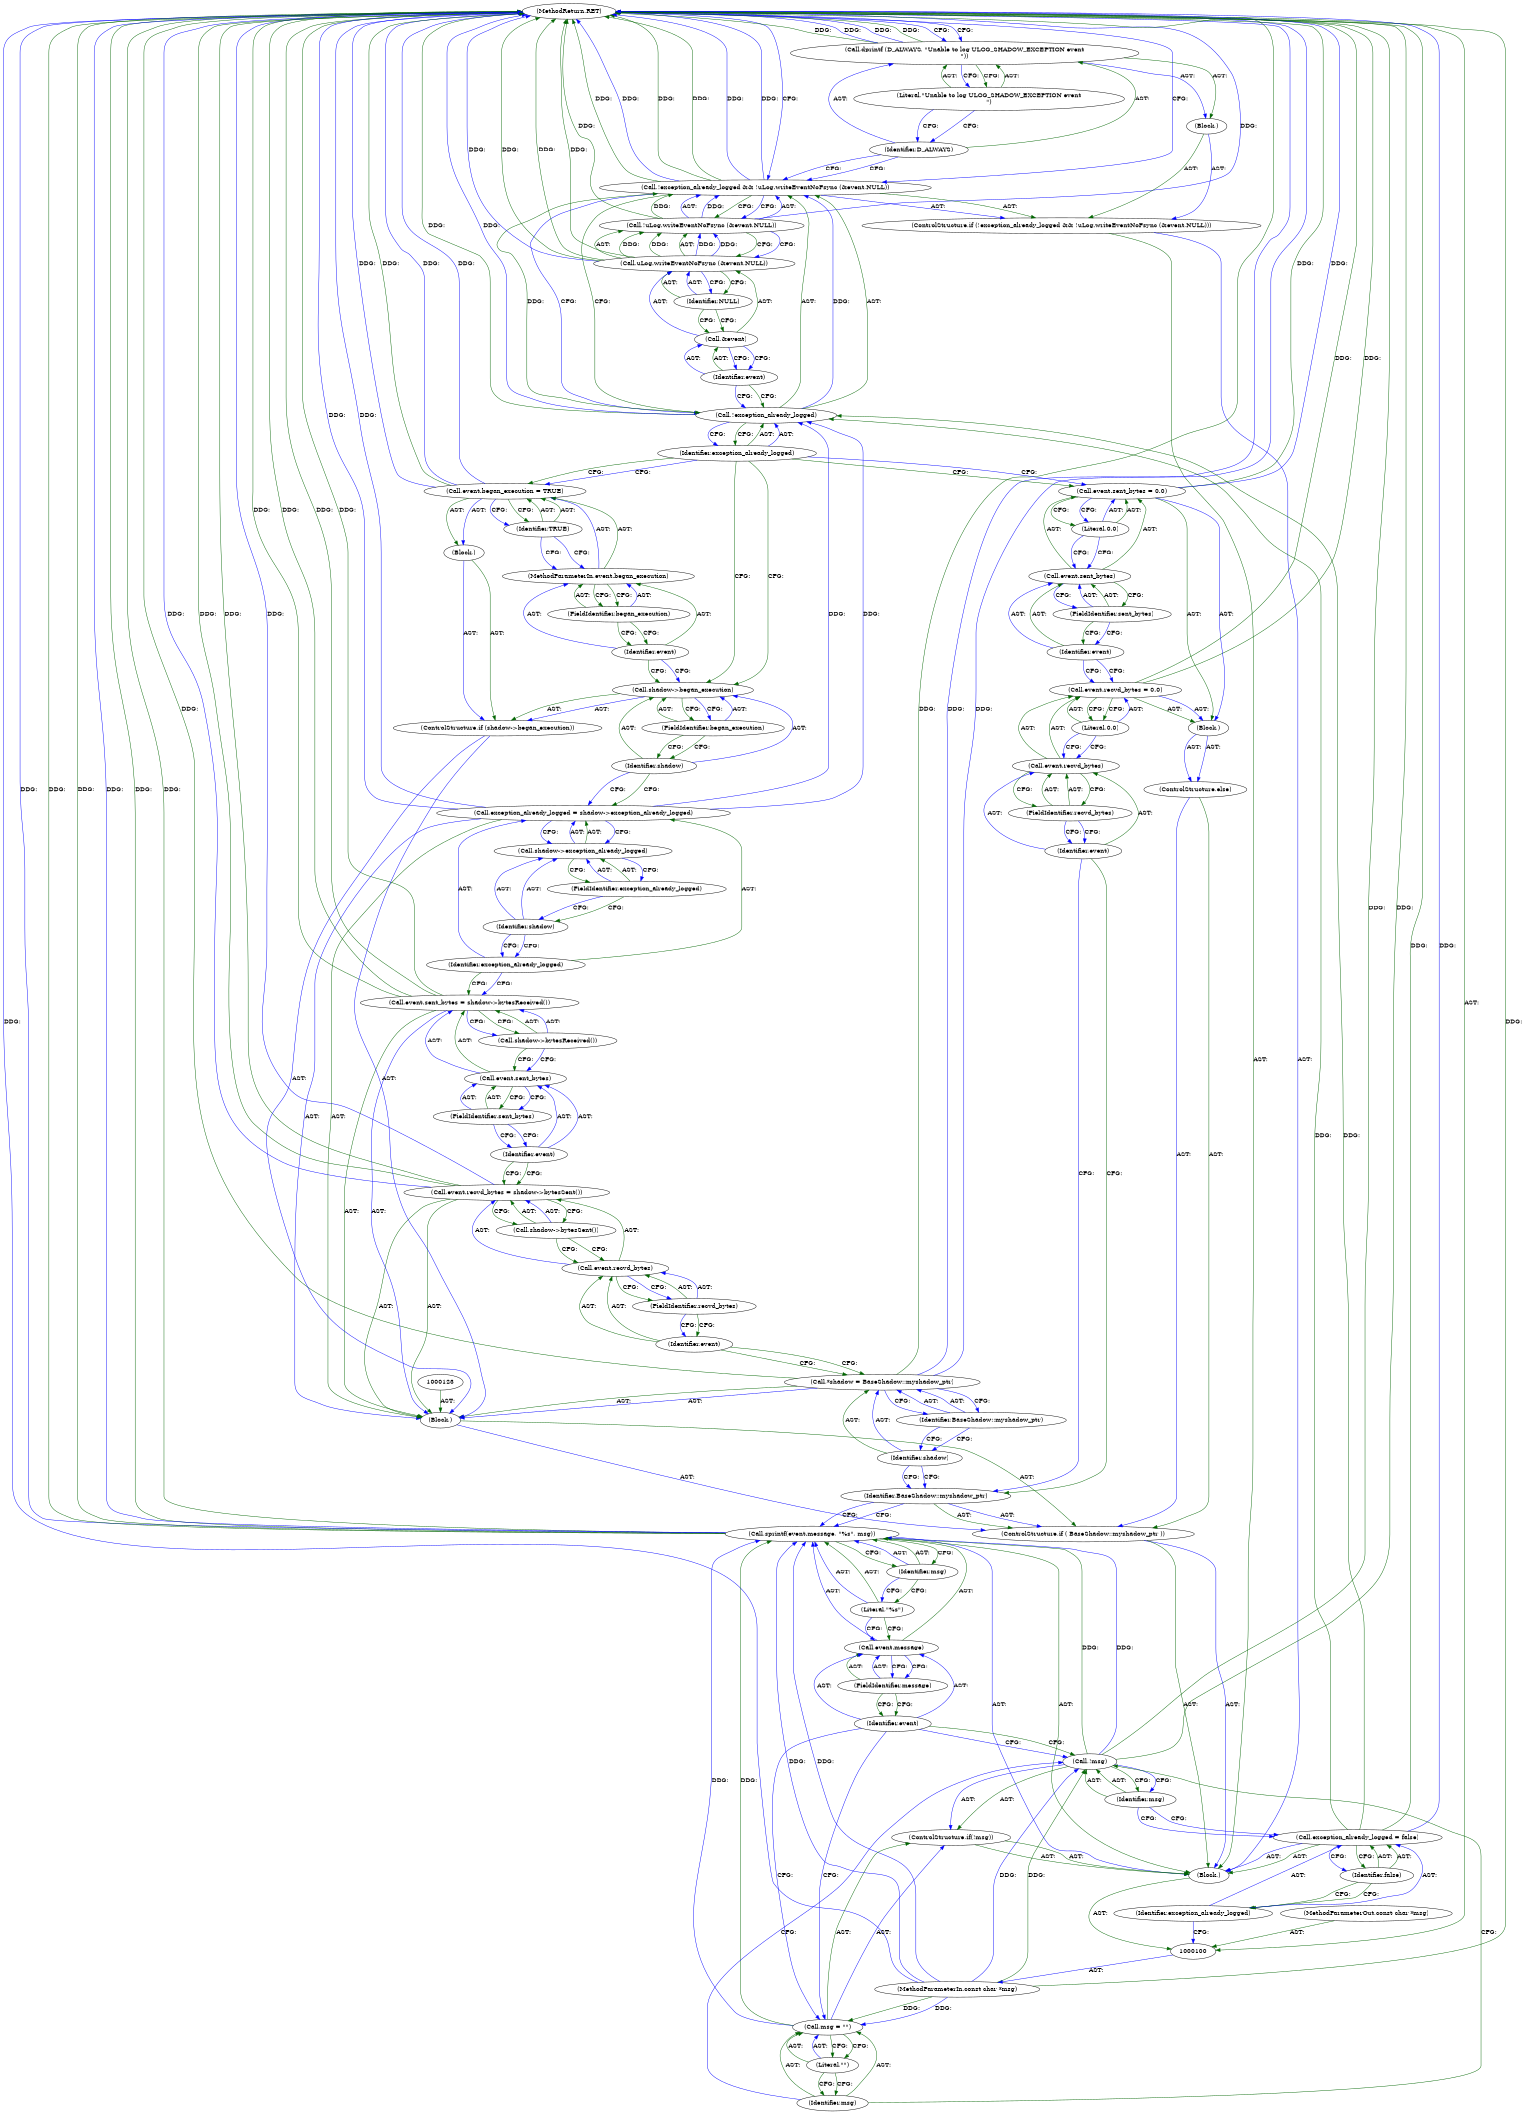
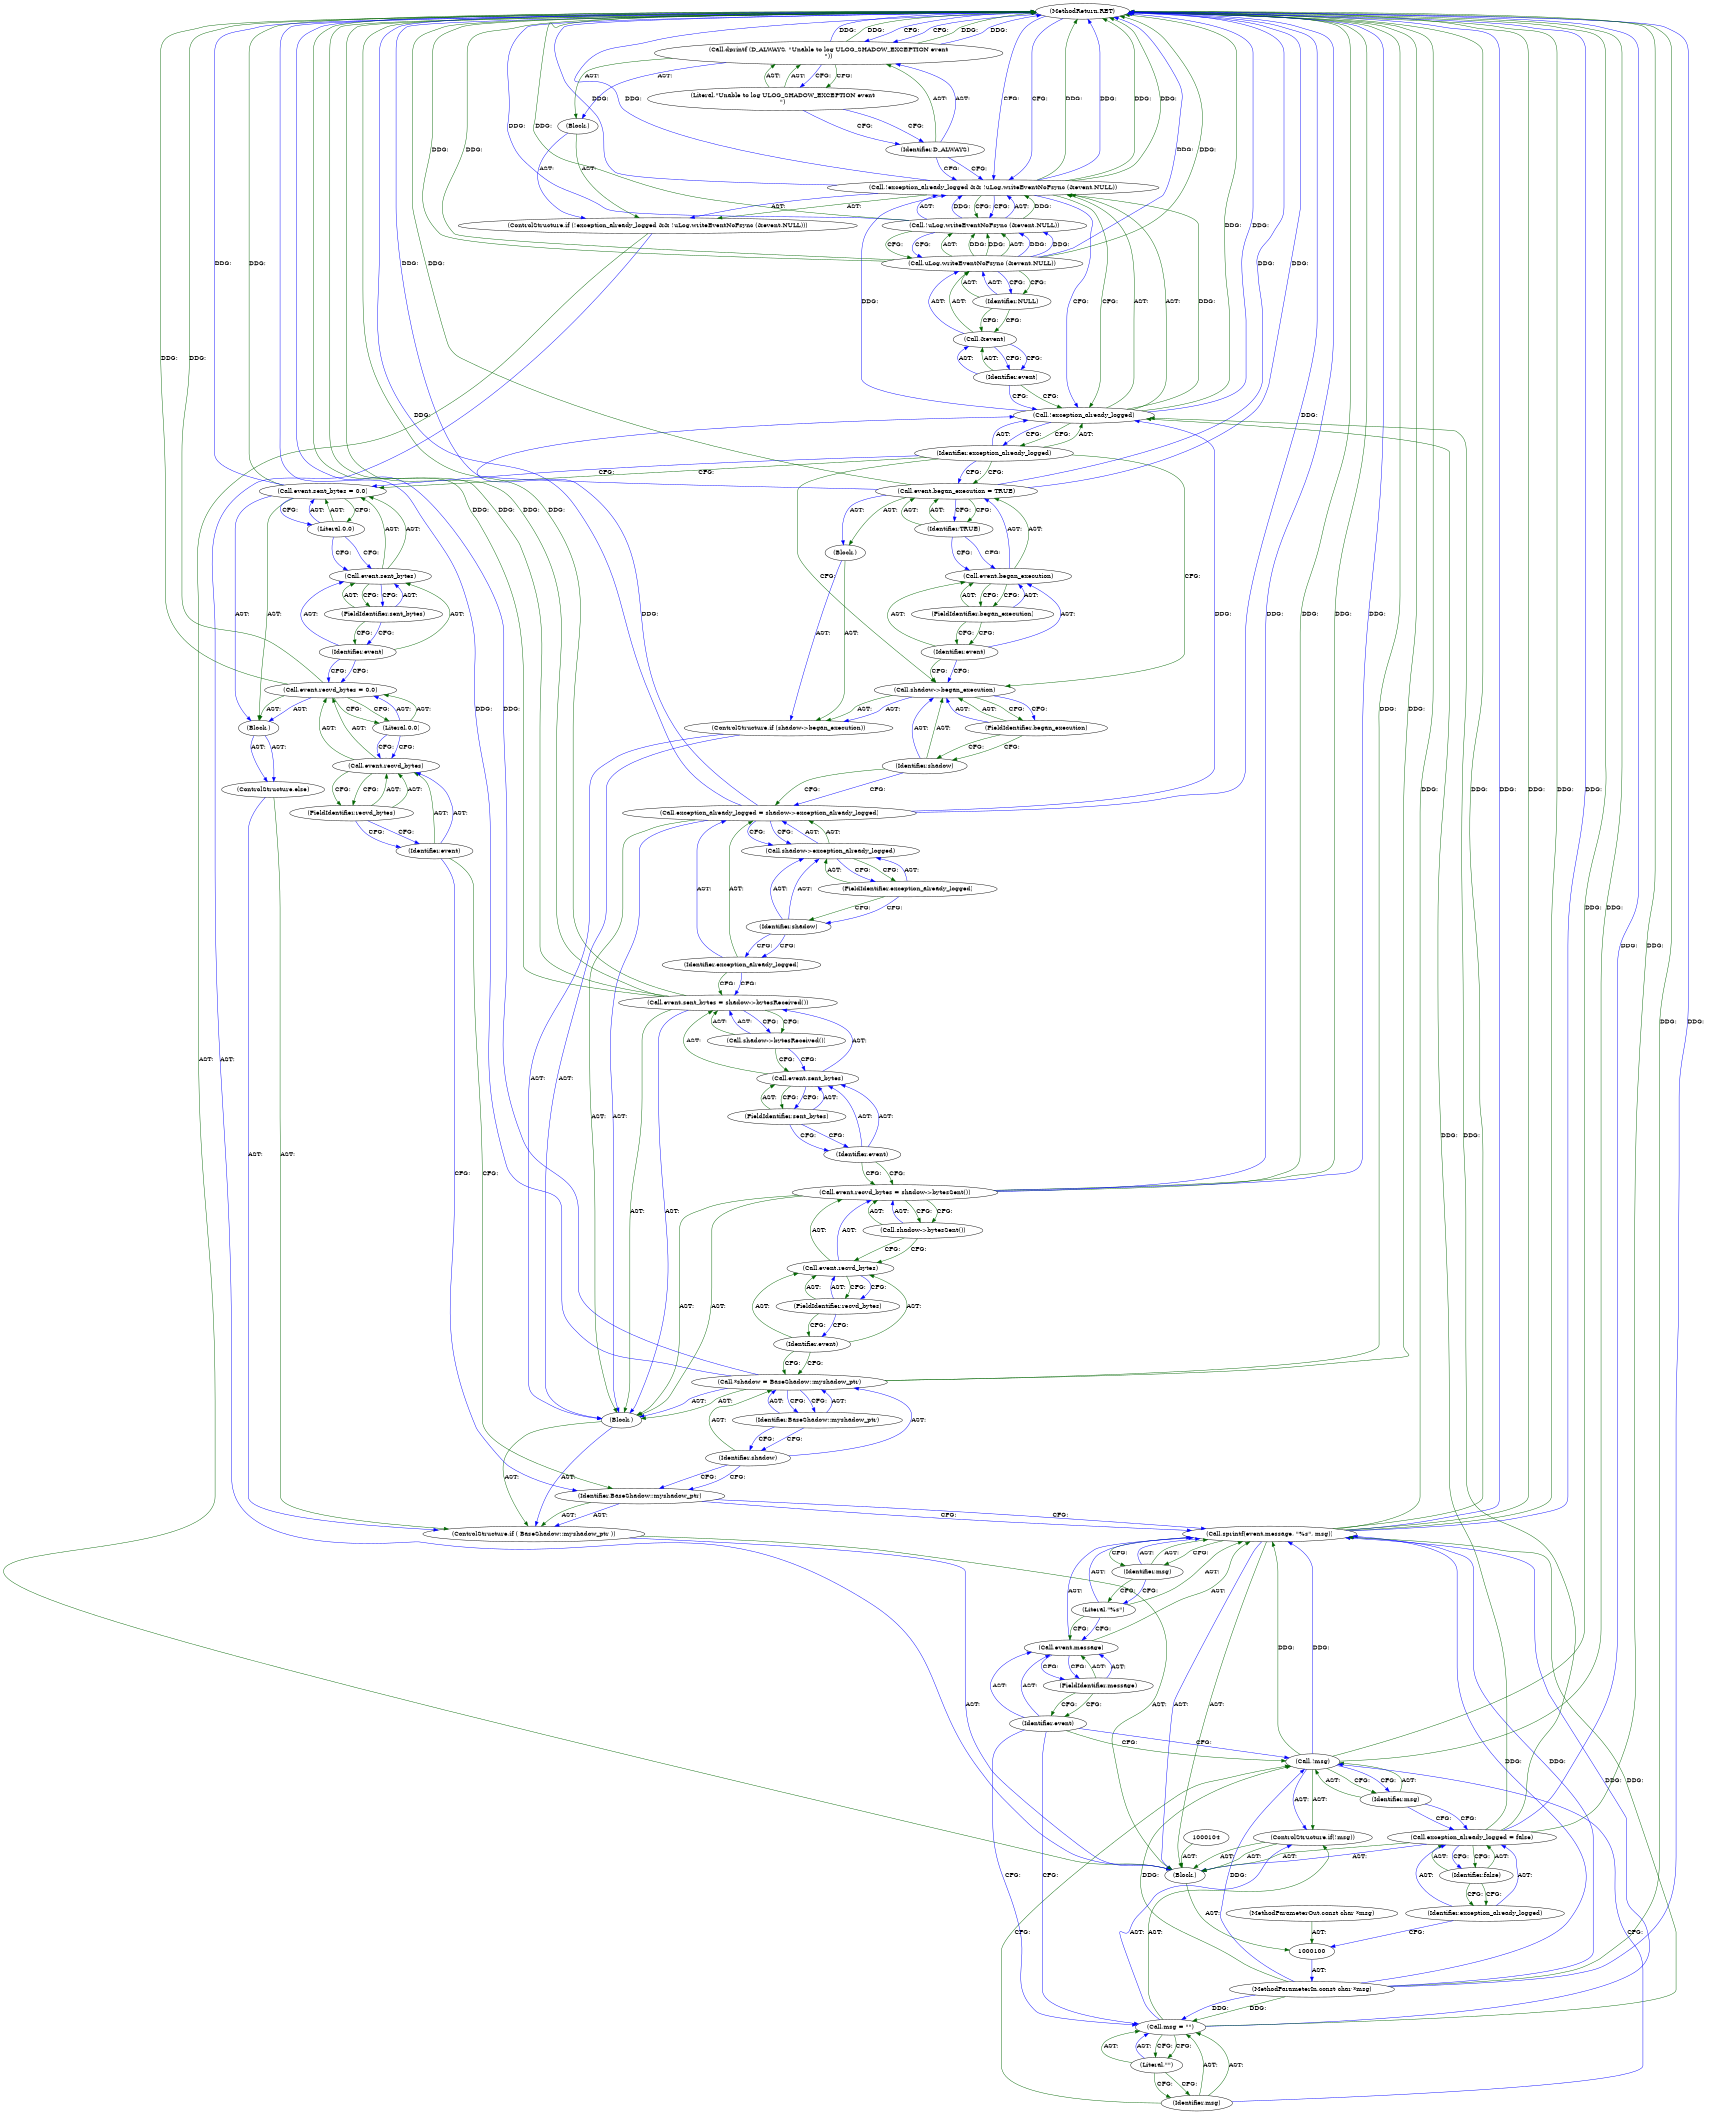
(598, 576) -> (1008, 576)
(1464, 678) -> none
(440, 1382) -> none
none -> (1206, 1838)
